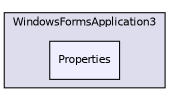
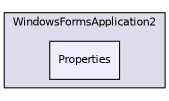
(85, 23) -> (85, 23)
